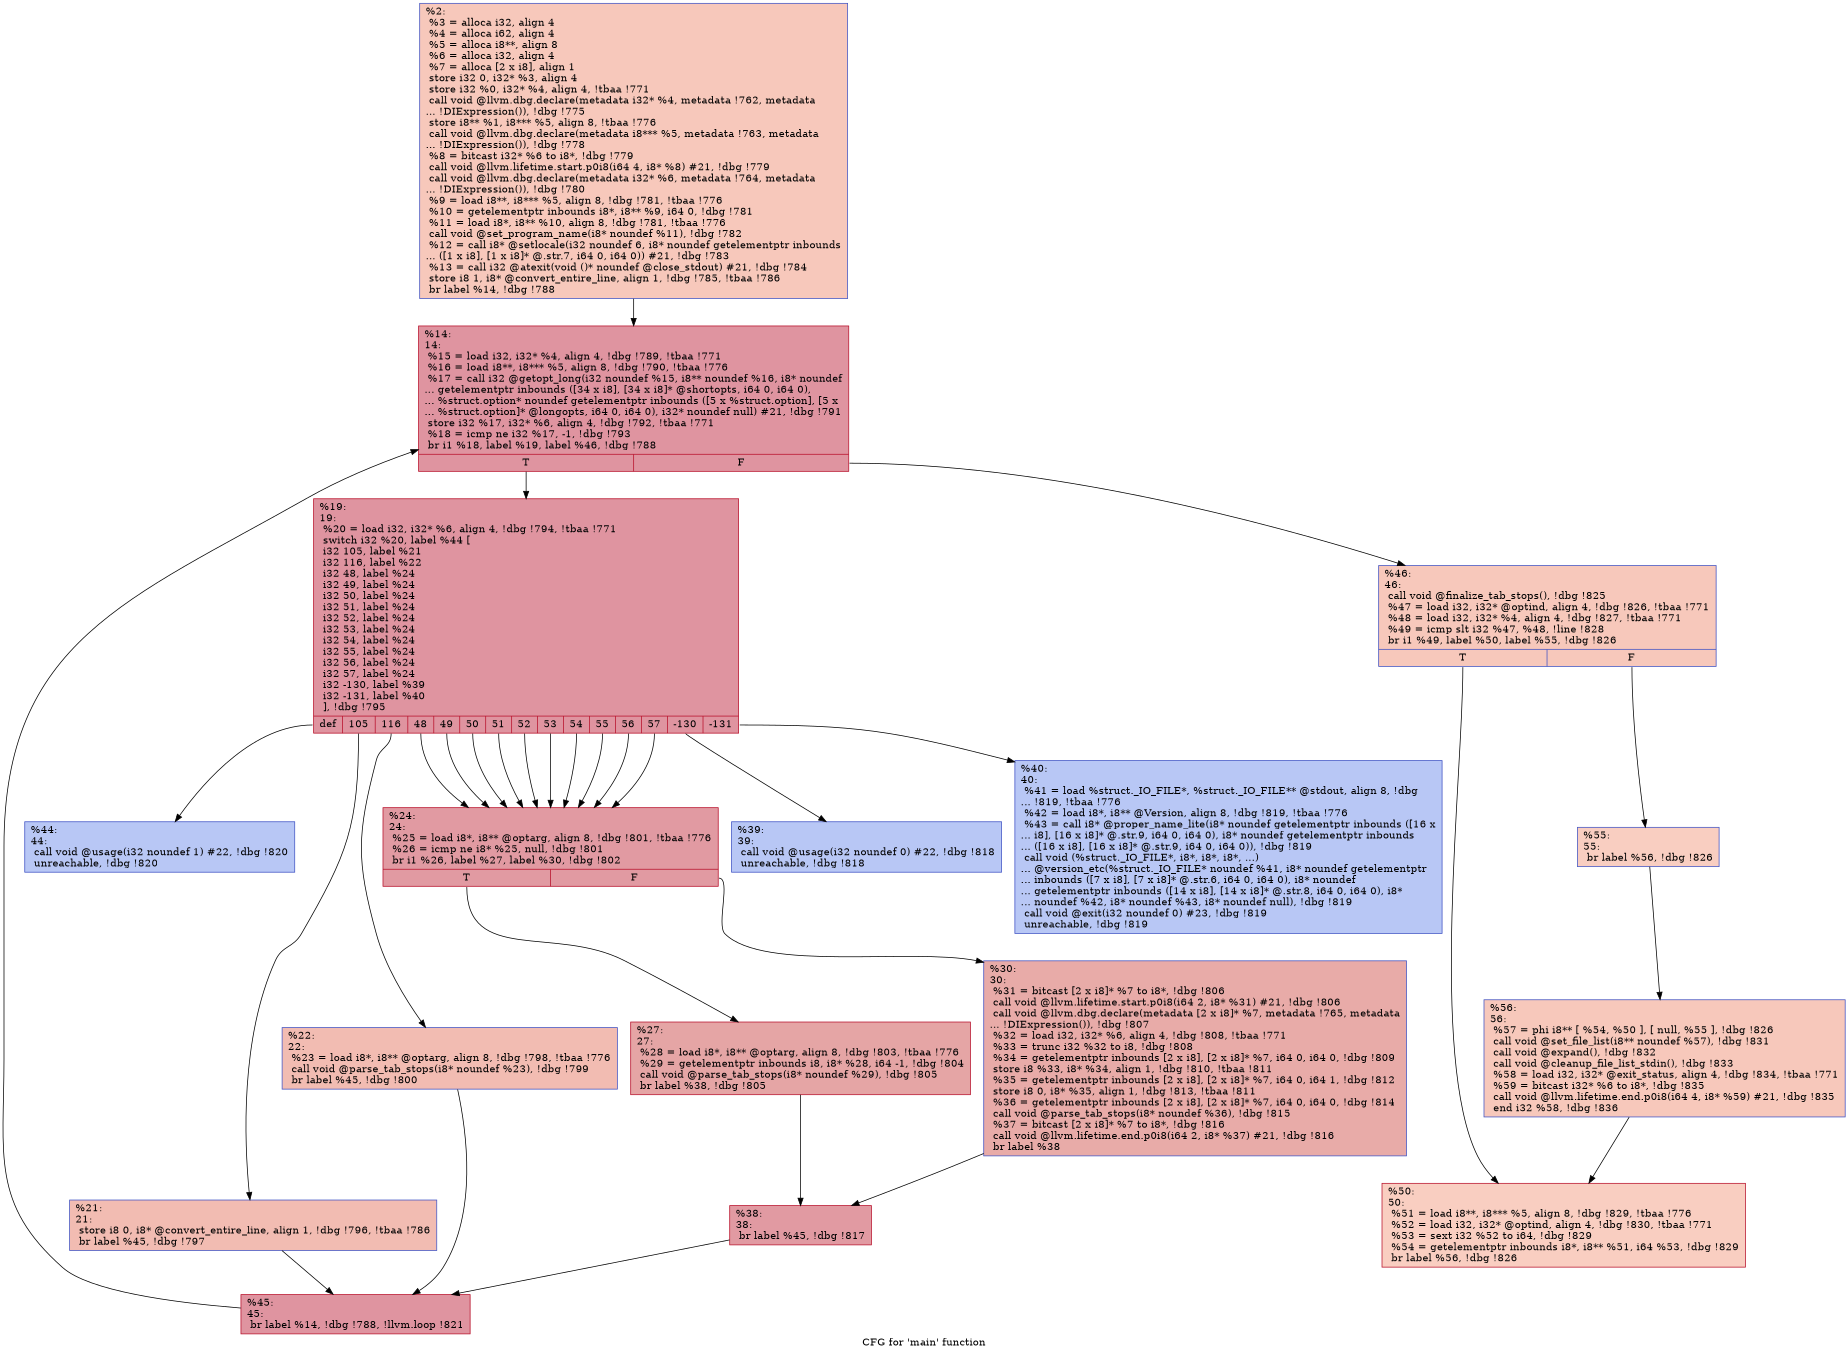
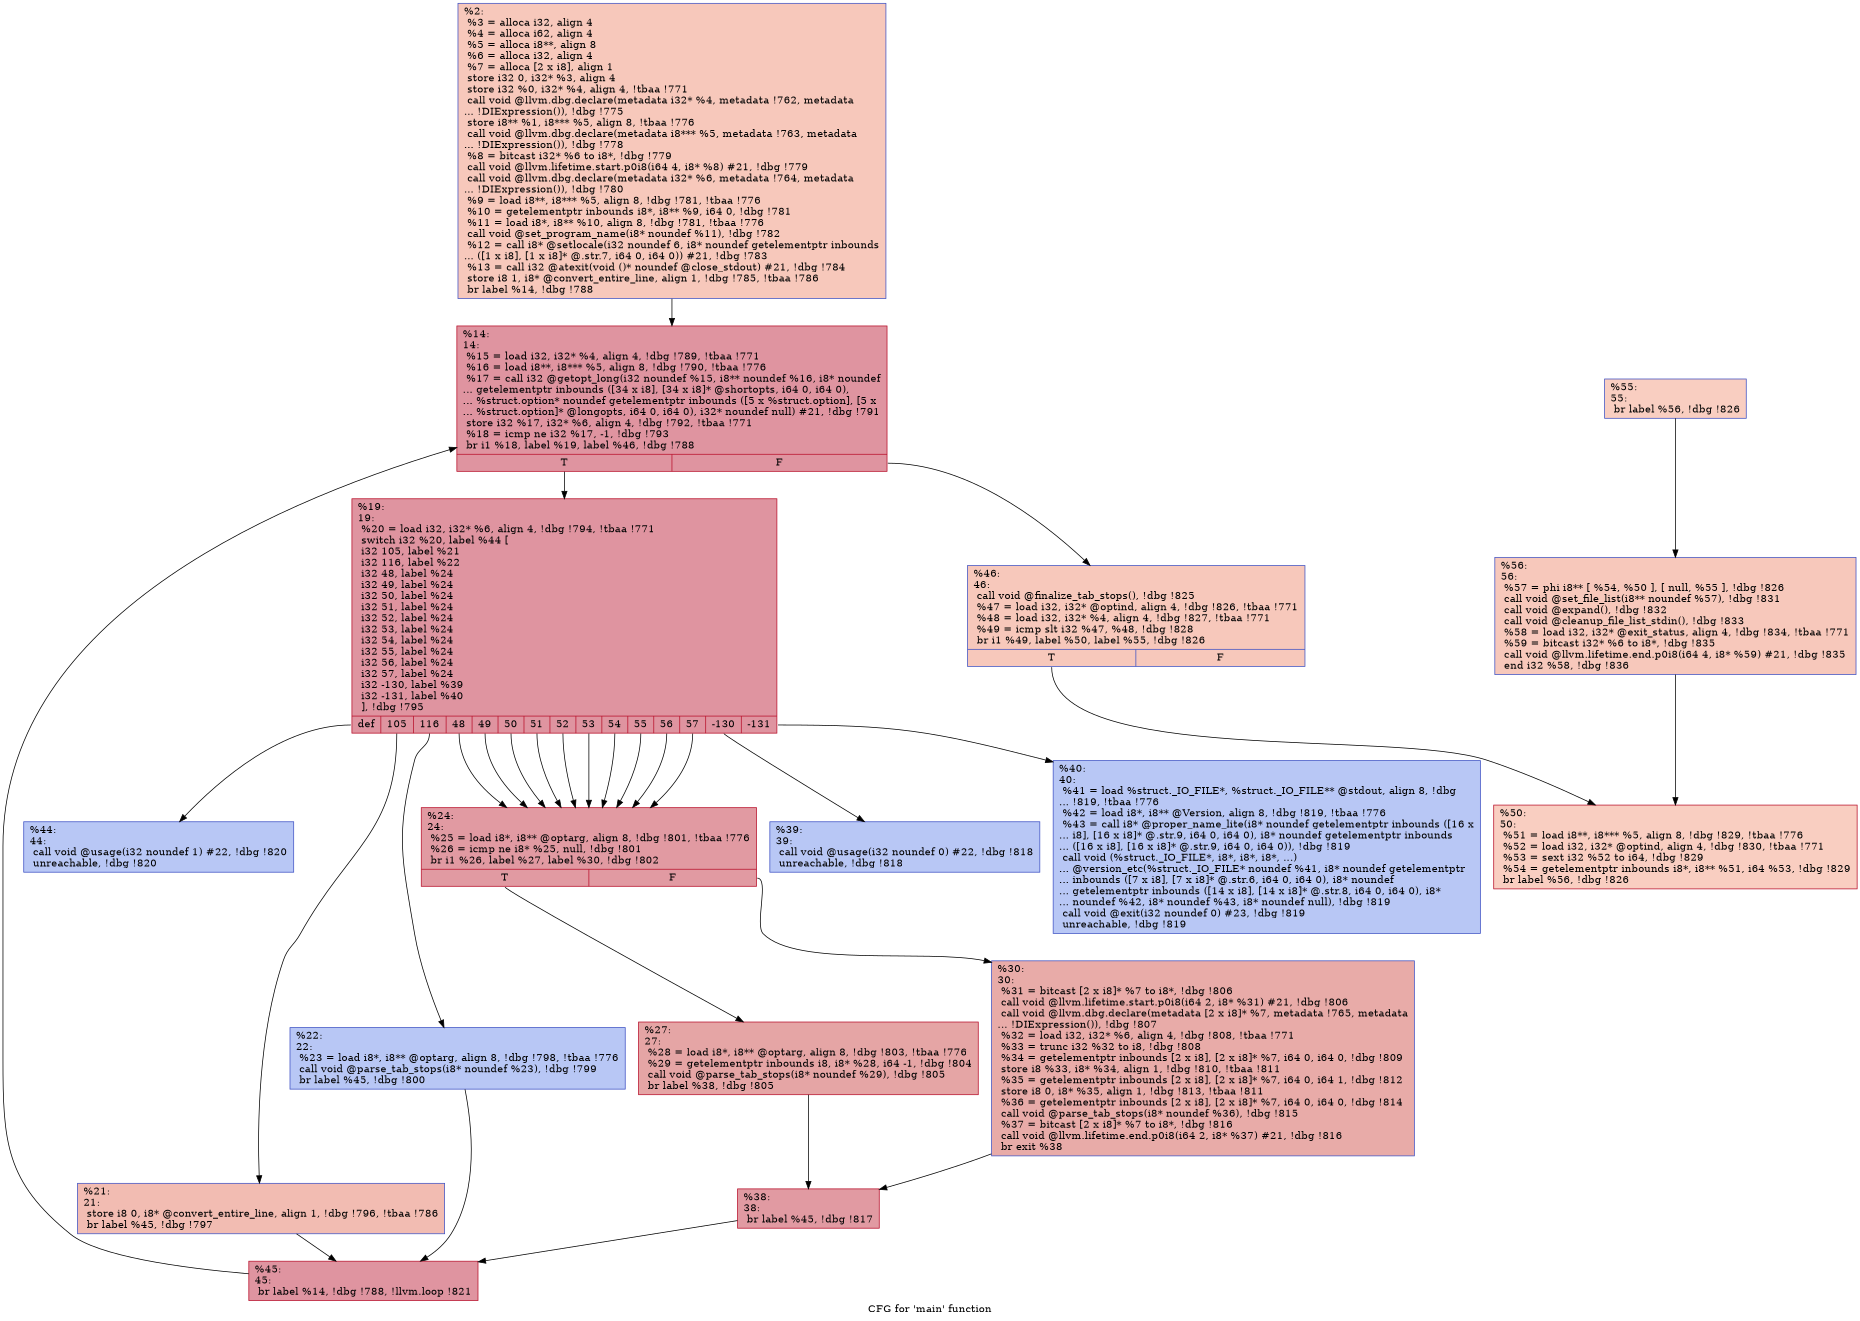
(1495, 629) -> (1084, 629)
(1636, 744) -> none
(450, 1058) -> (458, 1058)
(1025, 1147) -> (1030, 1147)
